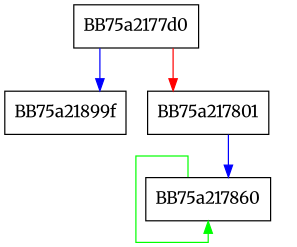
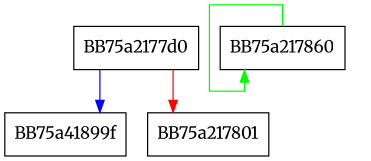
(65, 113) -> (65, 134)
(228, 150) -> none
